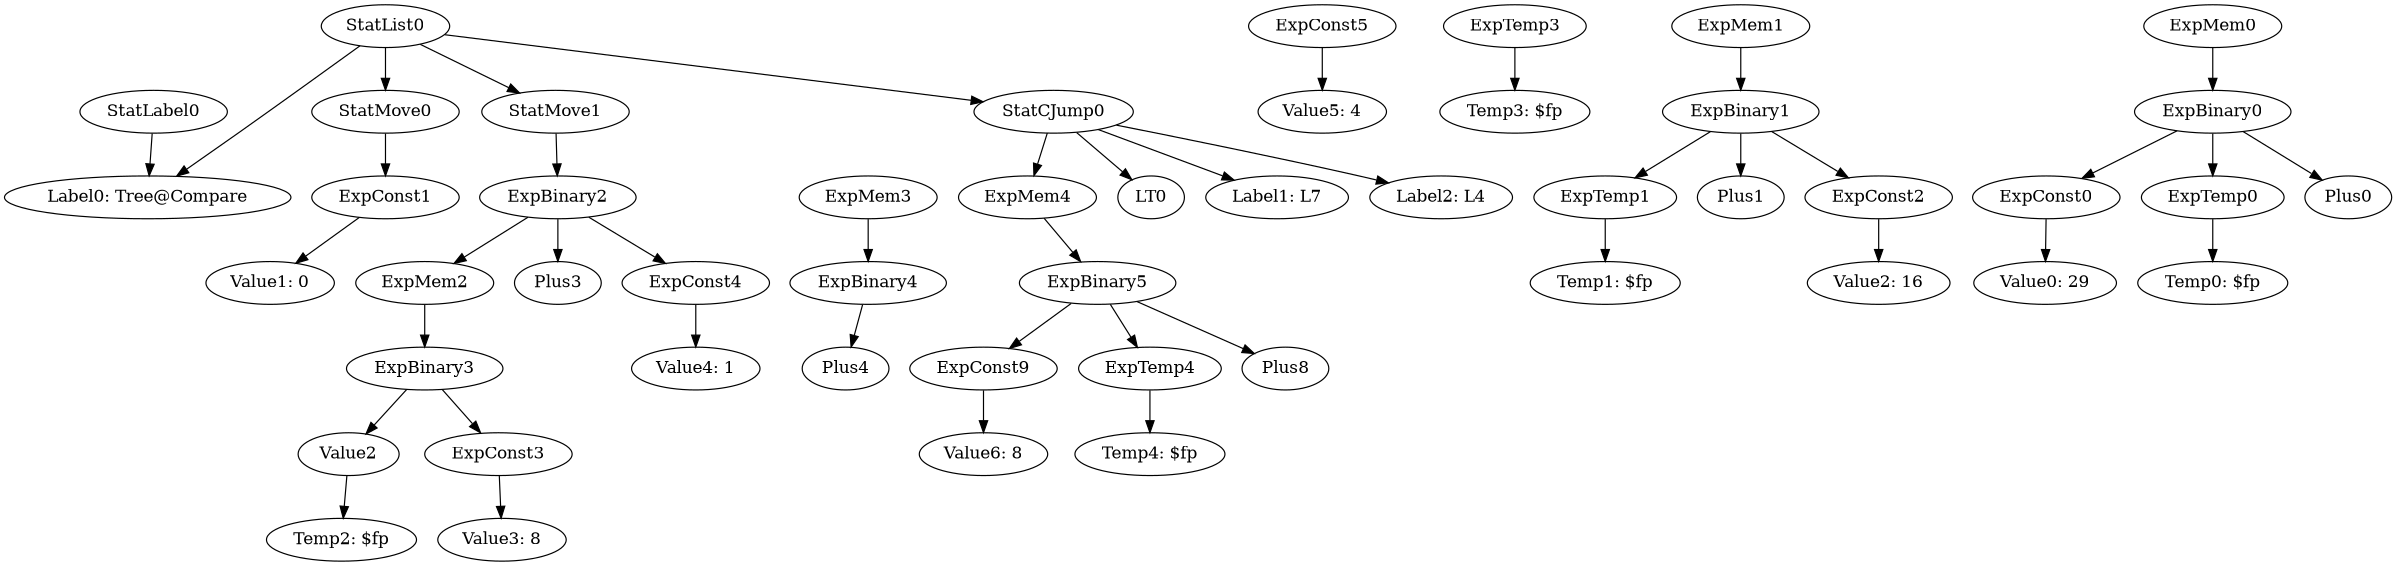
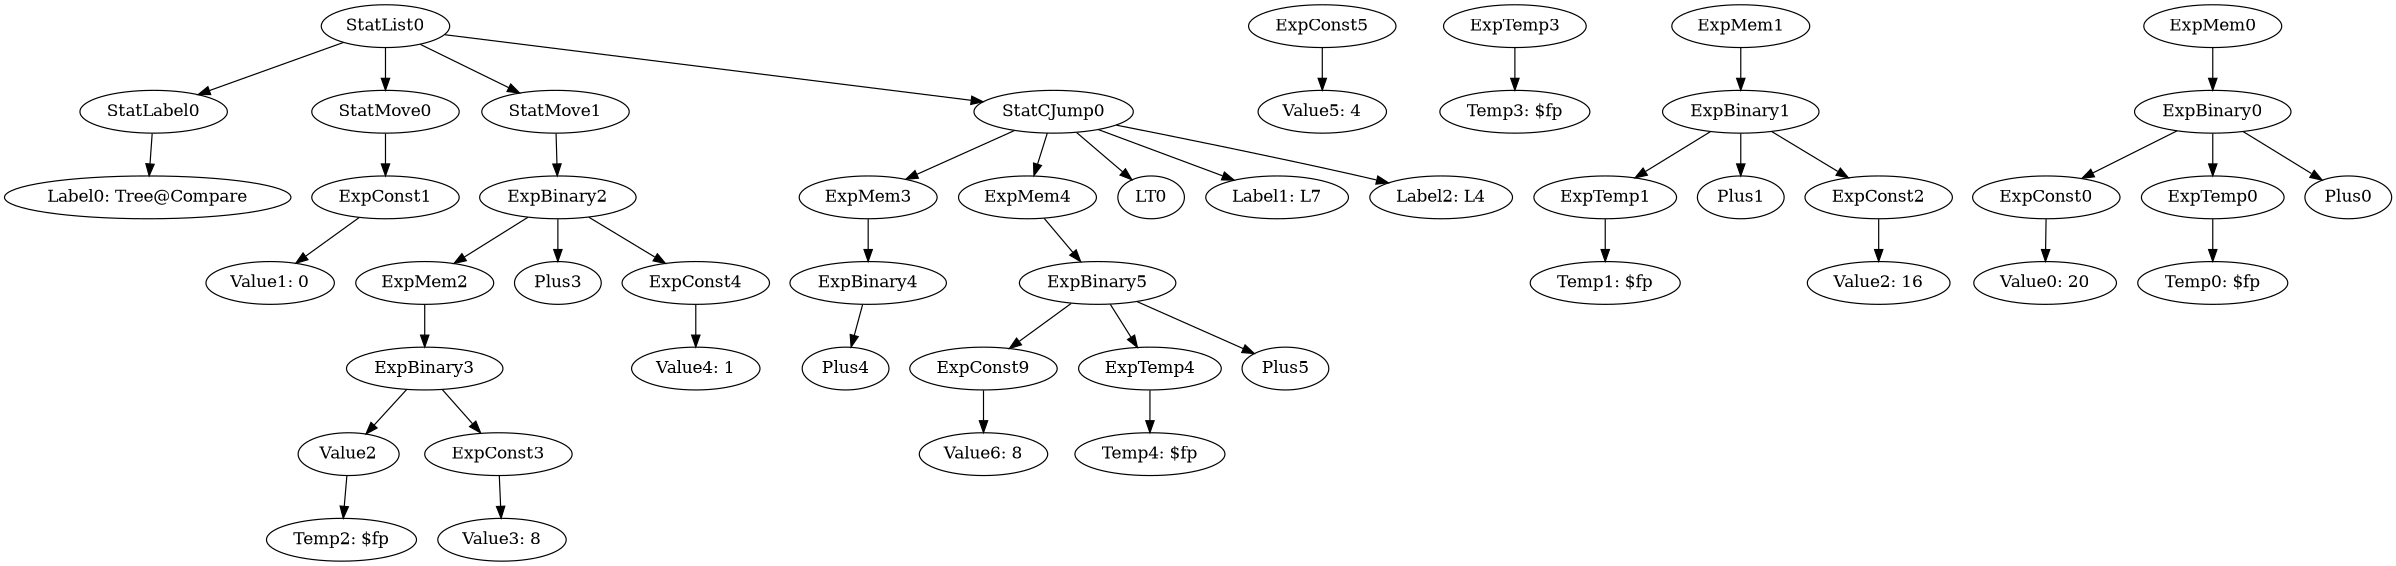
(274, 108) -> (276, 66)
none -> (966, 152)
(2045, 283) -> (2045, 283)
(1285, 369) -> (1285, 369)
